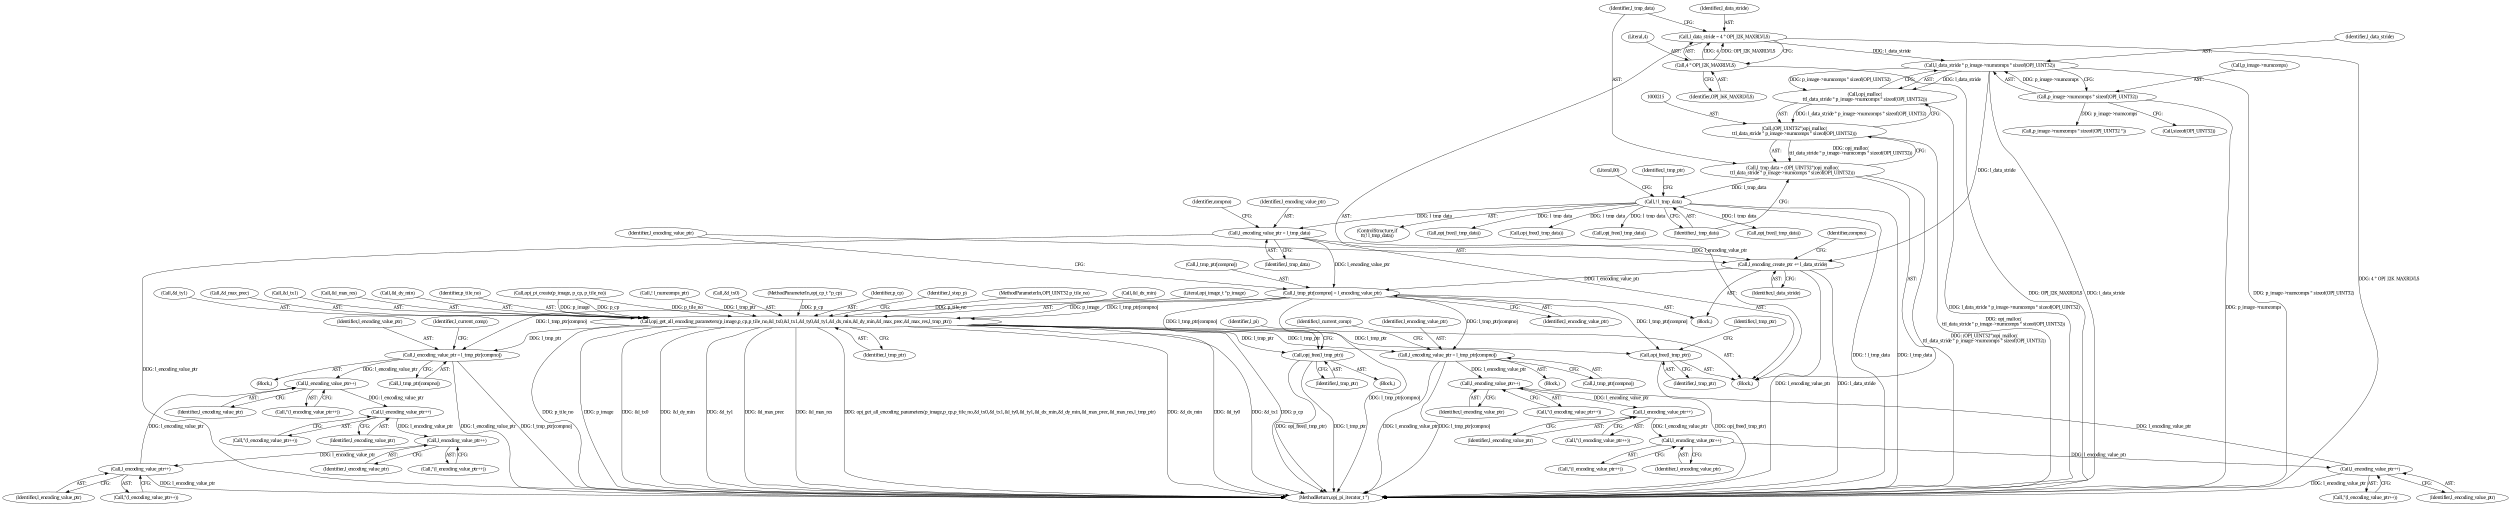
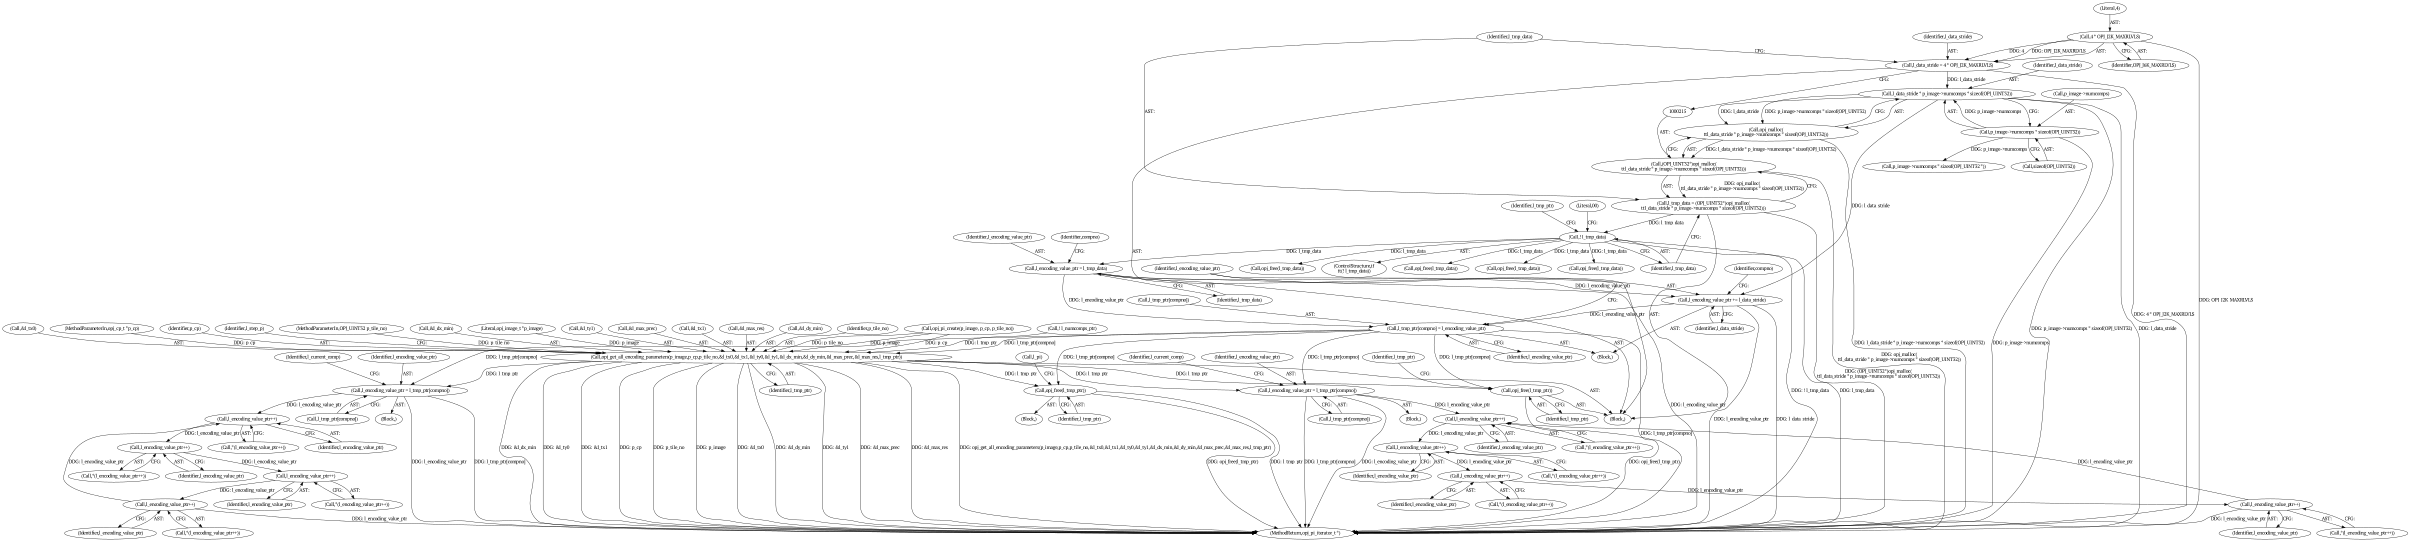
(1775, 58) -> (1806, 90)
none -> (2043, 150)
(1783, 265) -> (1722, 300)
(1244, 322) -> (1032, 357)
